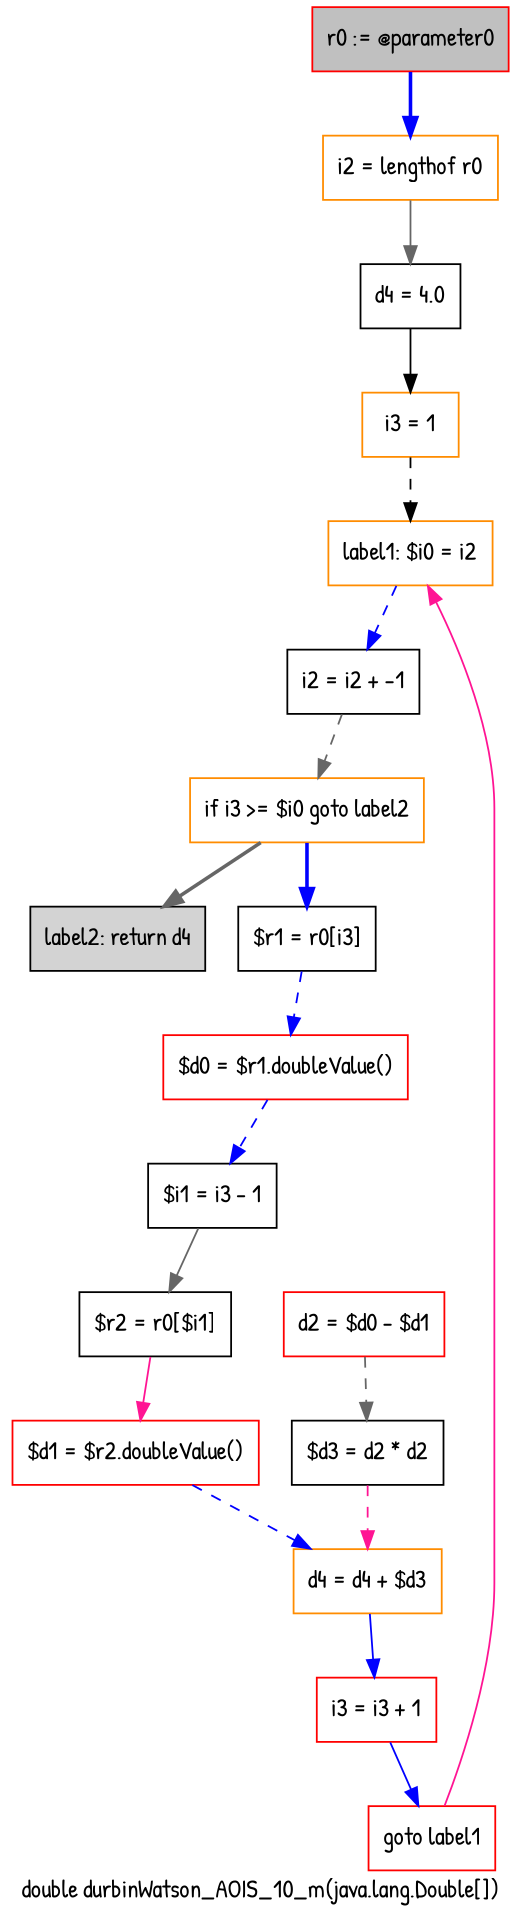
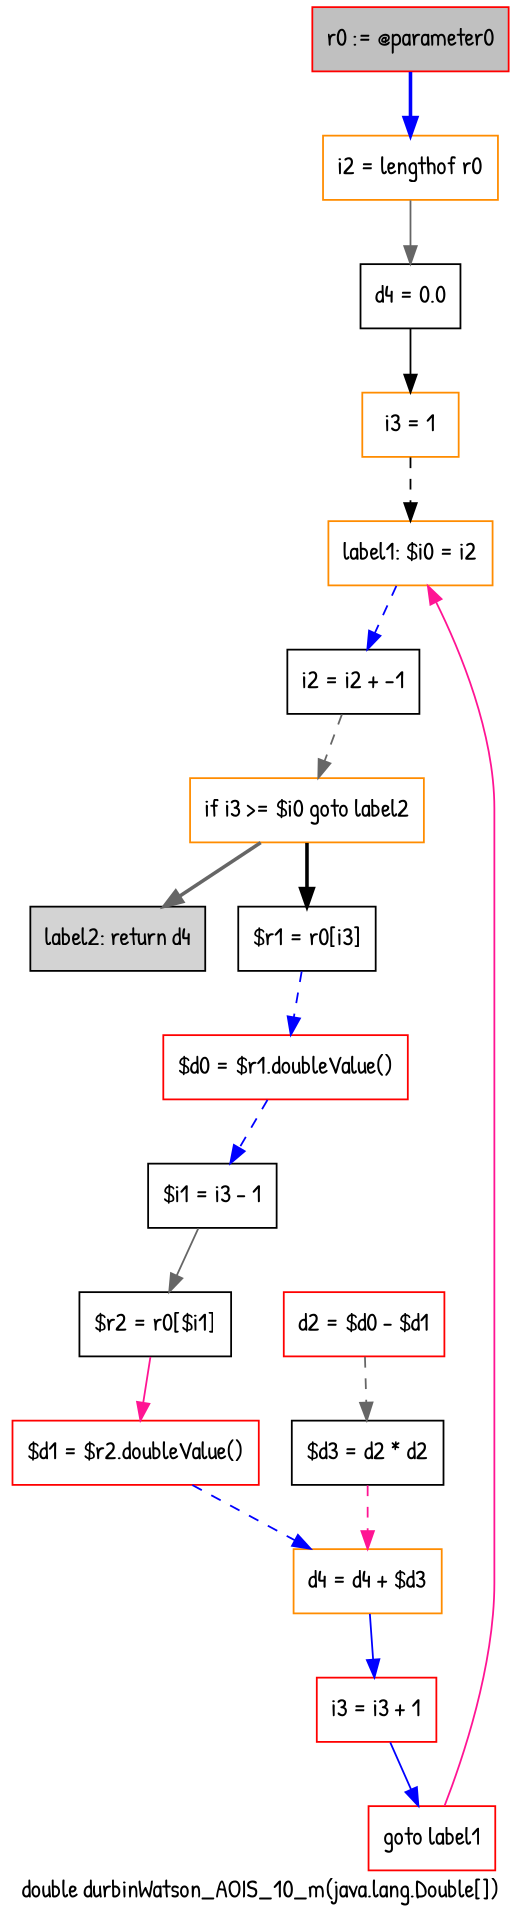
(410, 296) -> (410, 296)
(307, 866) -> (307, 866)
